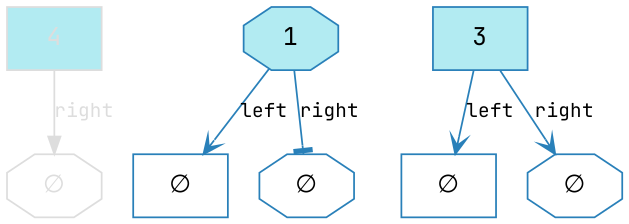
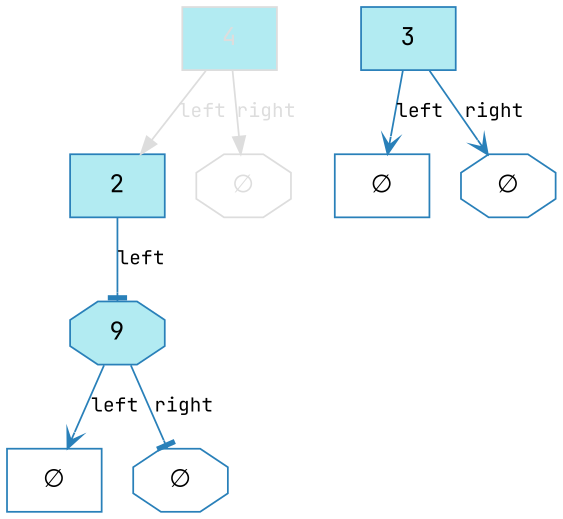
(291, 39) -> (117, 333)
none -> (117, 186)
